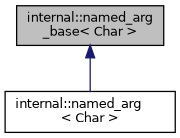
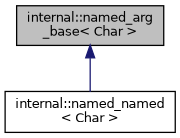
(90, 112) -> (90, 112)
